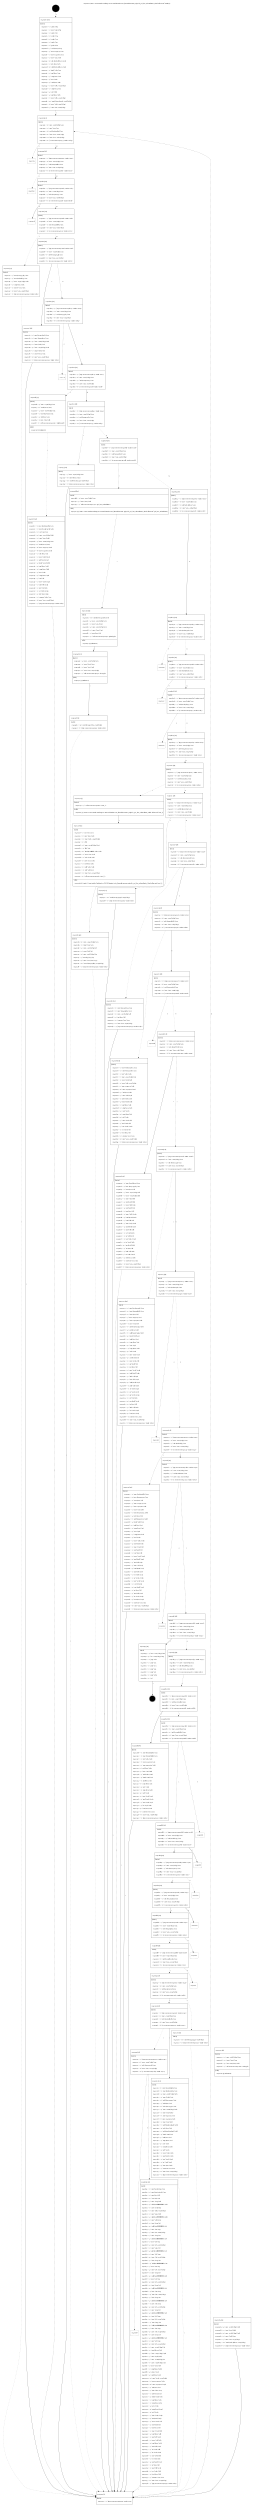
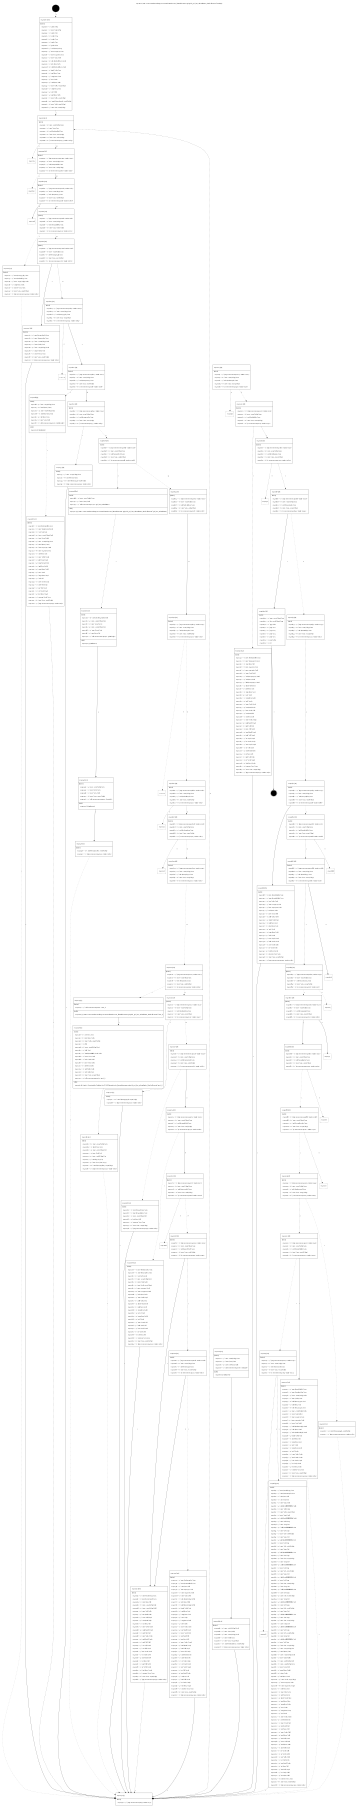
(175, 1221) -> (169, 1480)
